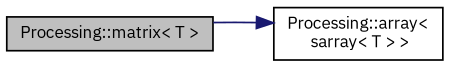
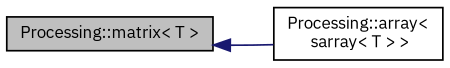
(235, 22) -> (252, 45)
